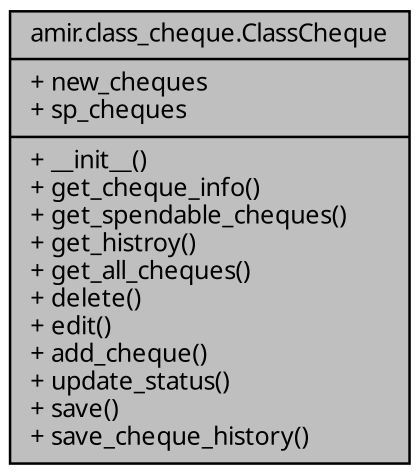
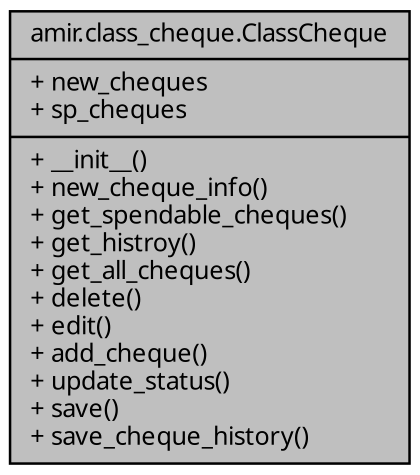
(146, 188) -> (149, 188)
